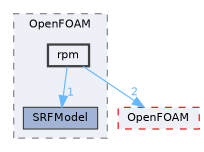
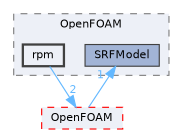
(65, 81) -> (99, 92)
